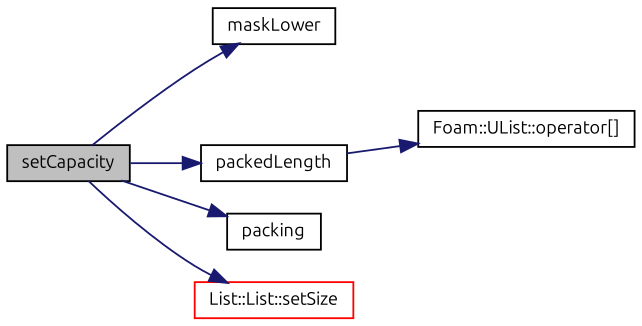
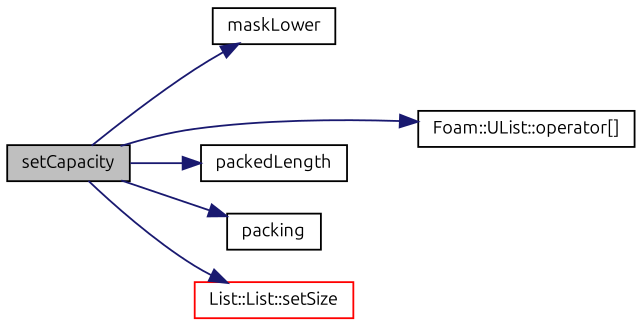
(374, 150) -> (259, 123)
